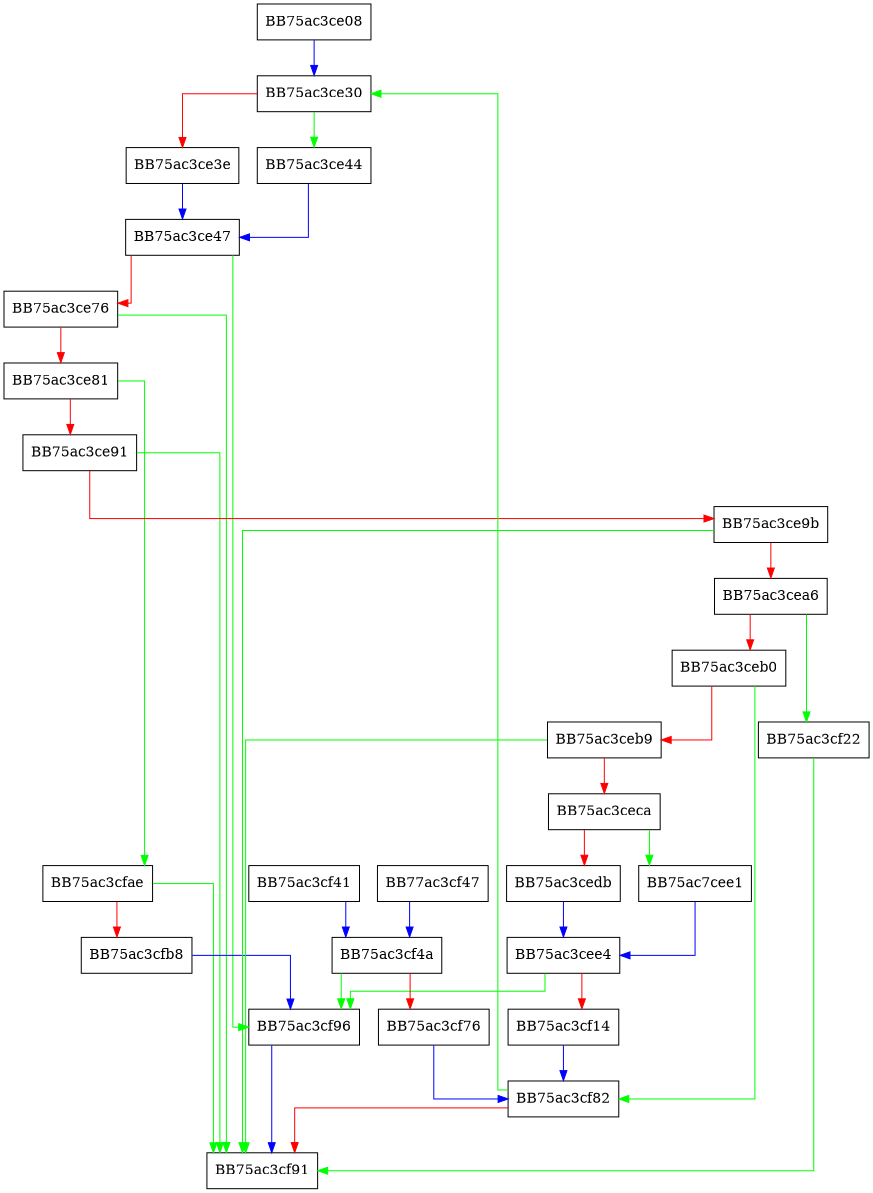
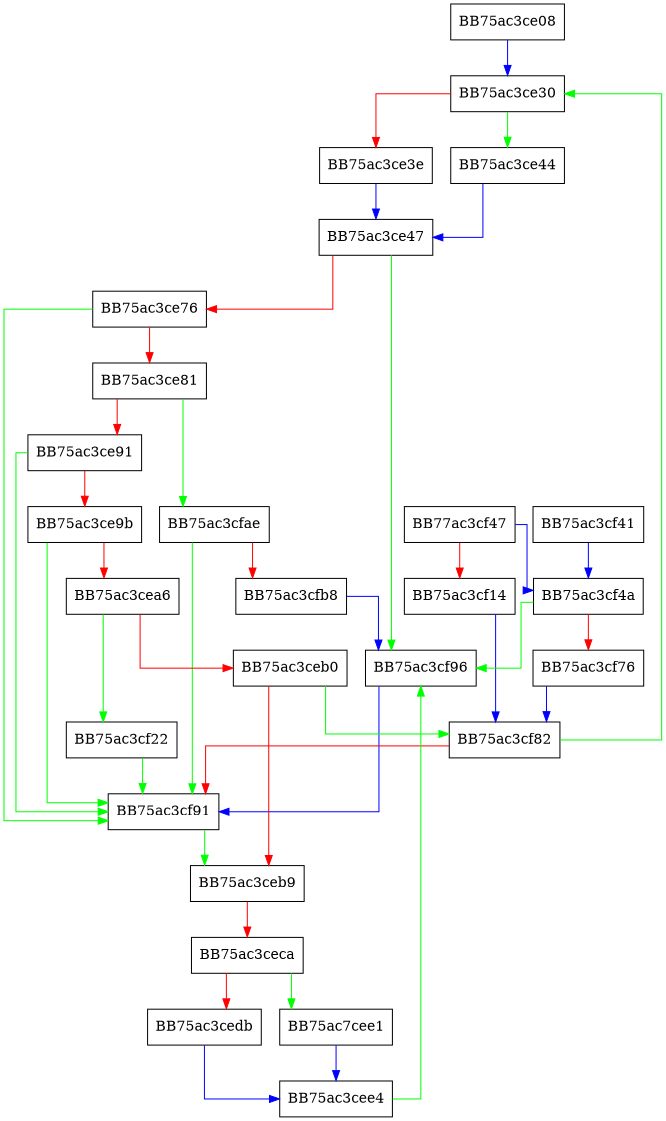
(265, 740) -> (205, 843)
(582, 986) -> (460, 555)
